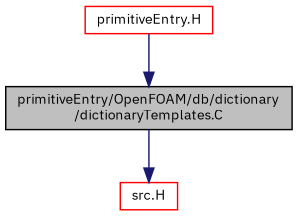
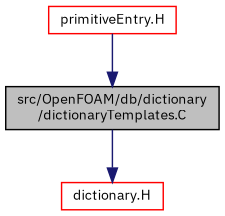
(149, 108) -> (112, 108)
(149, 196) -> (112, 196)
